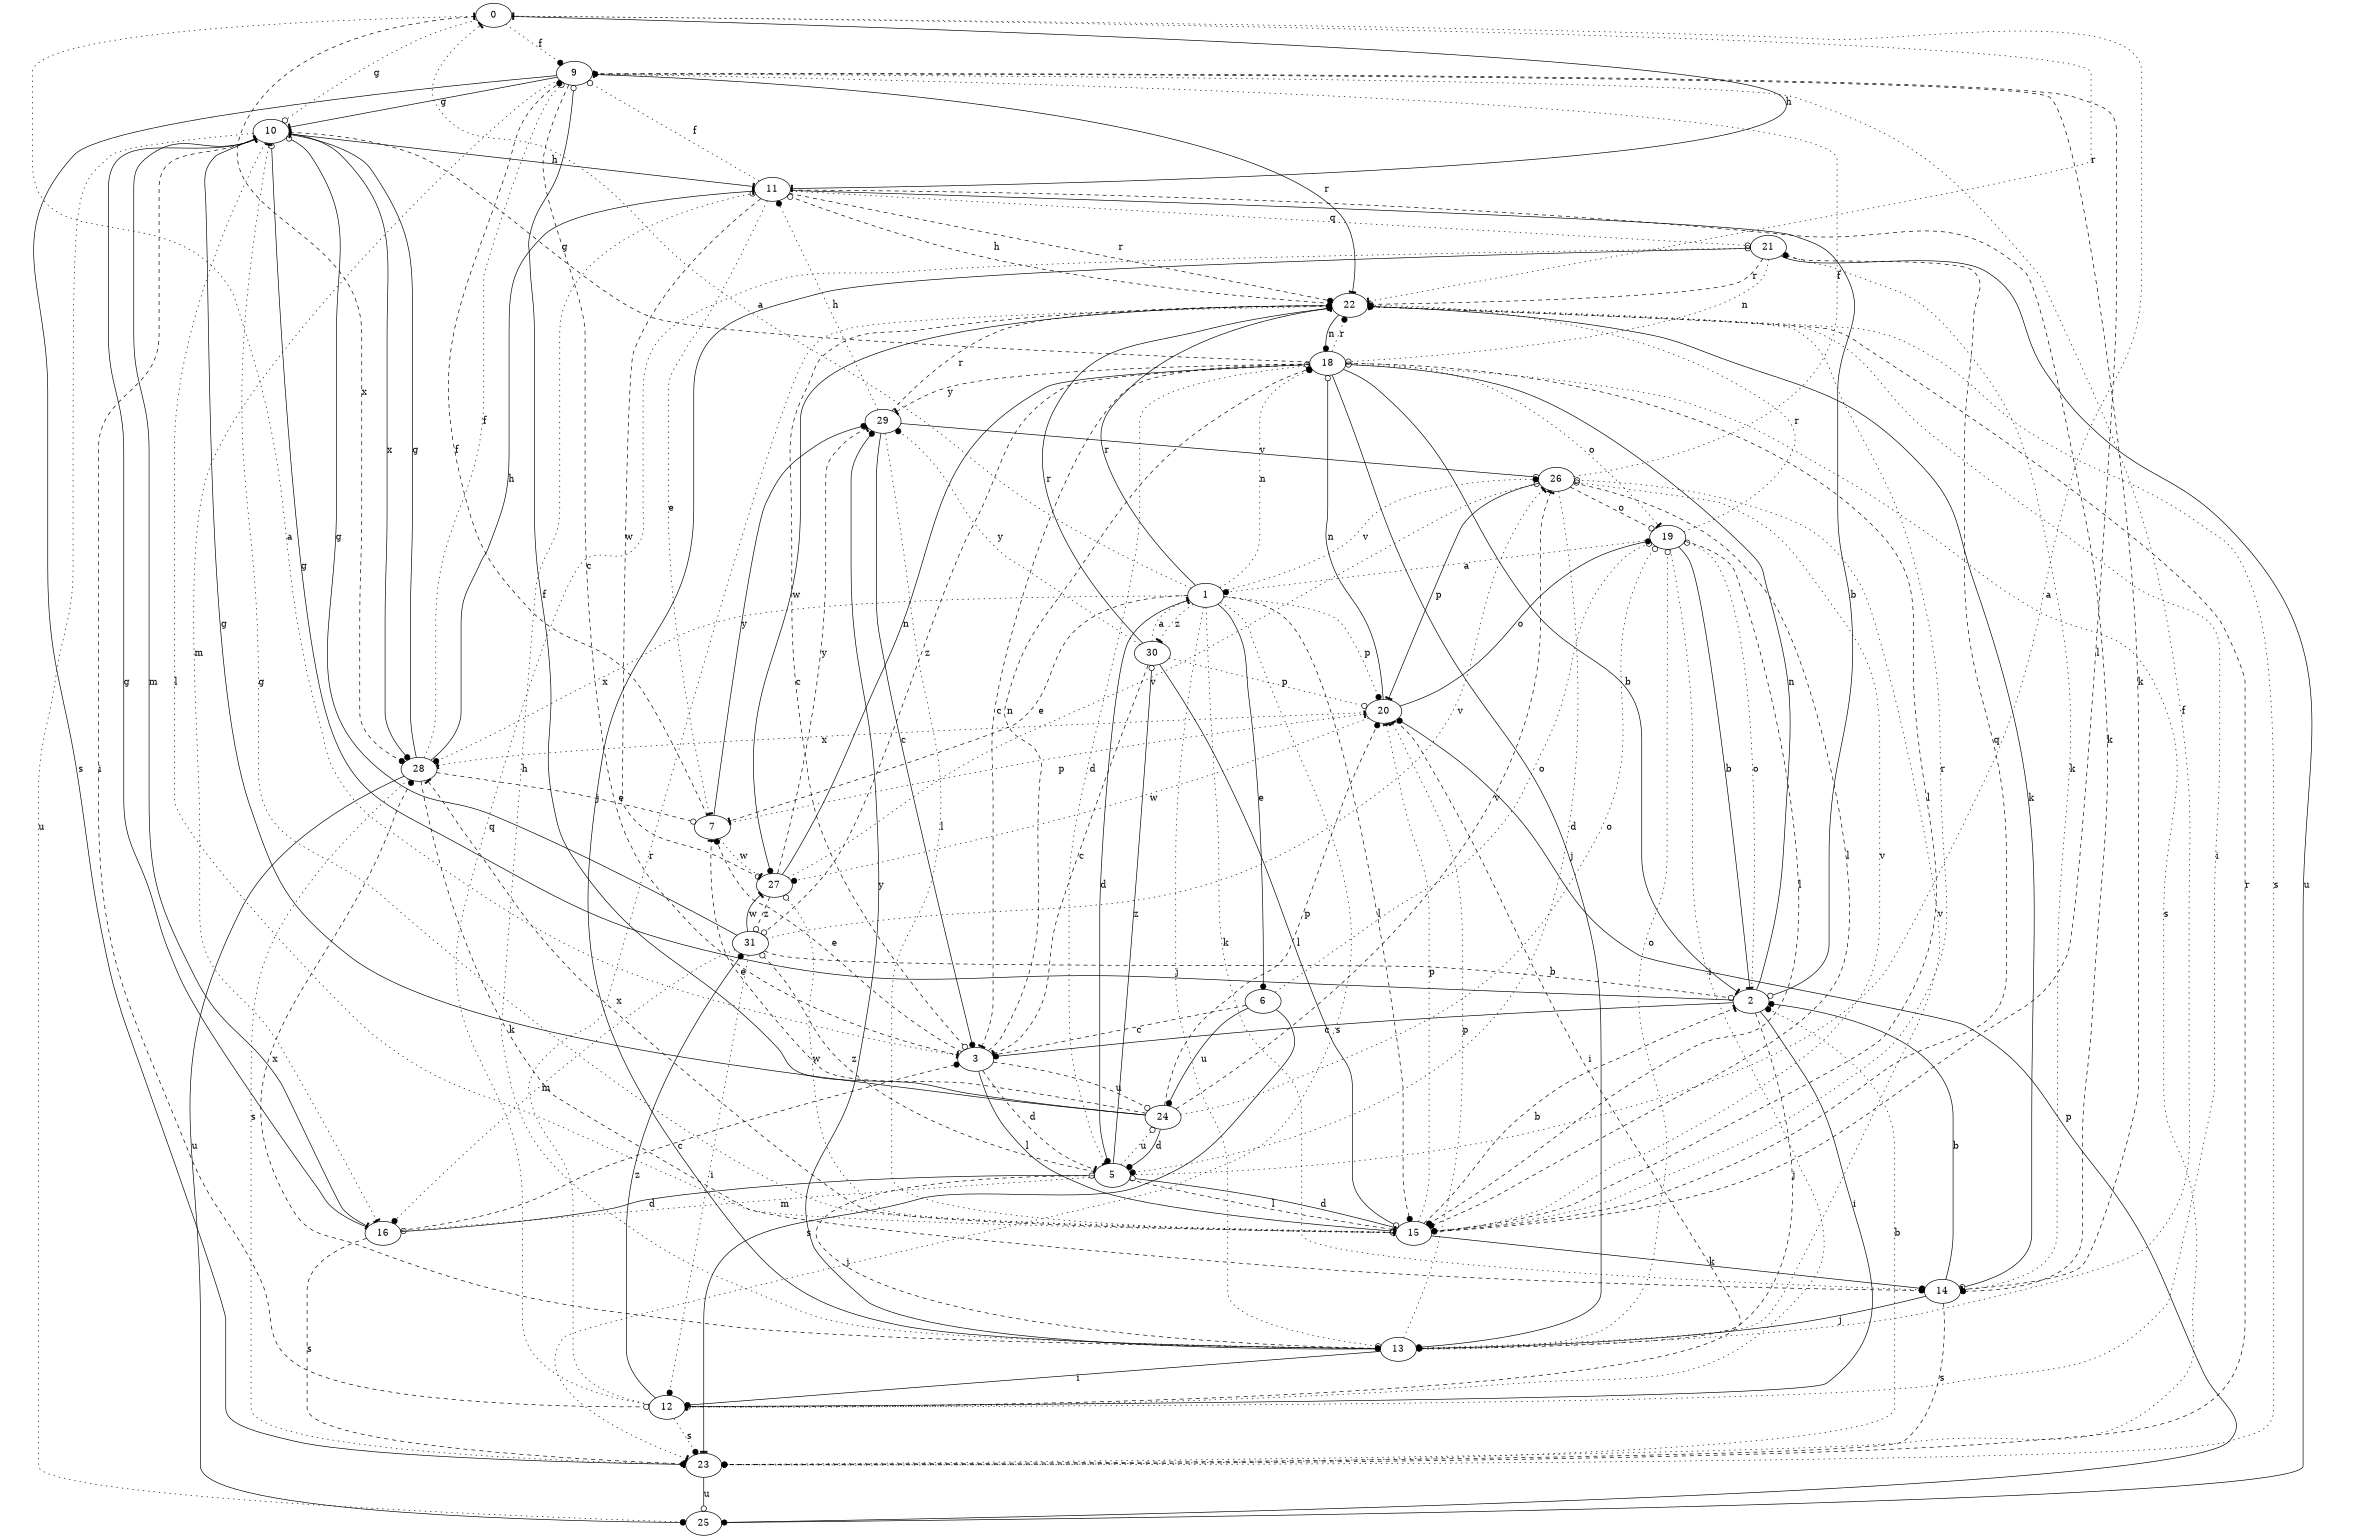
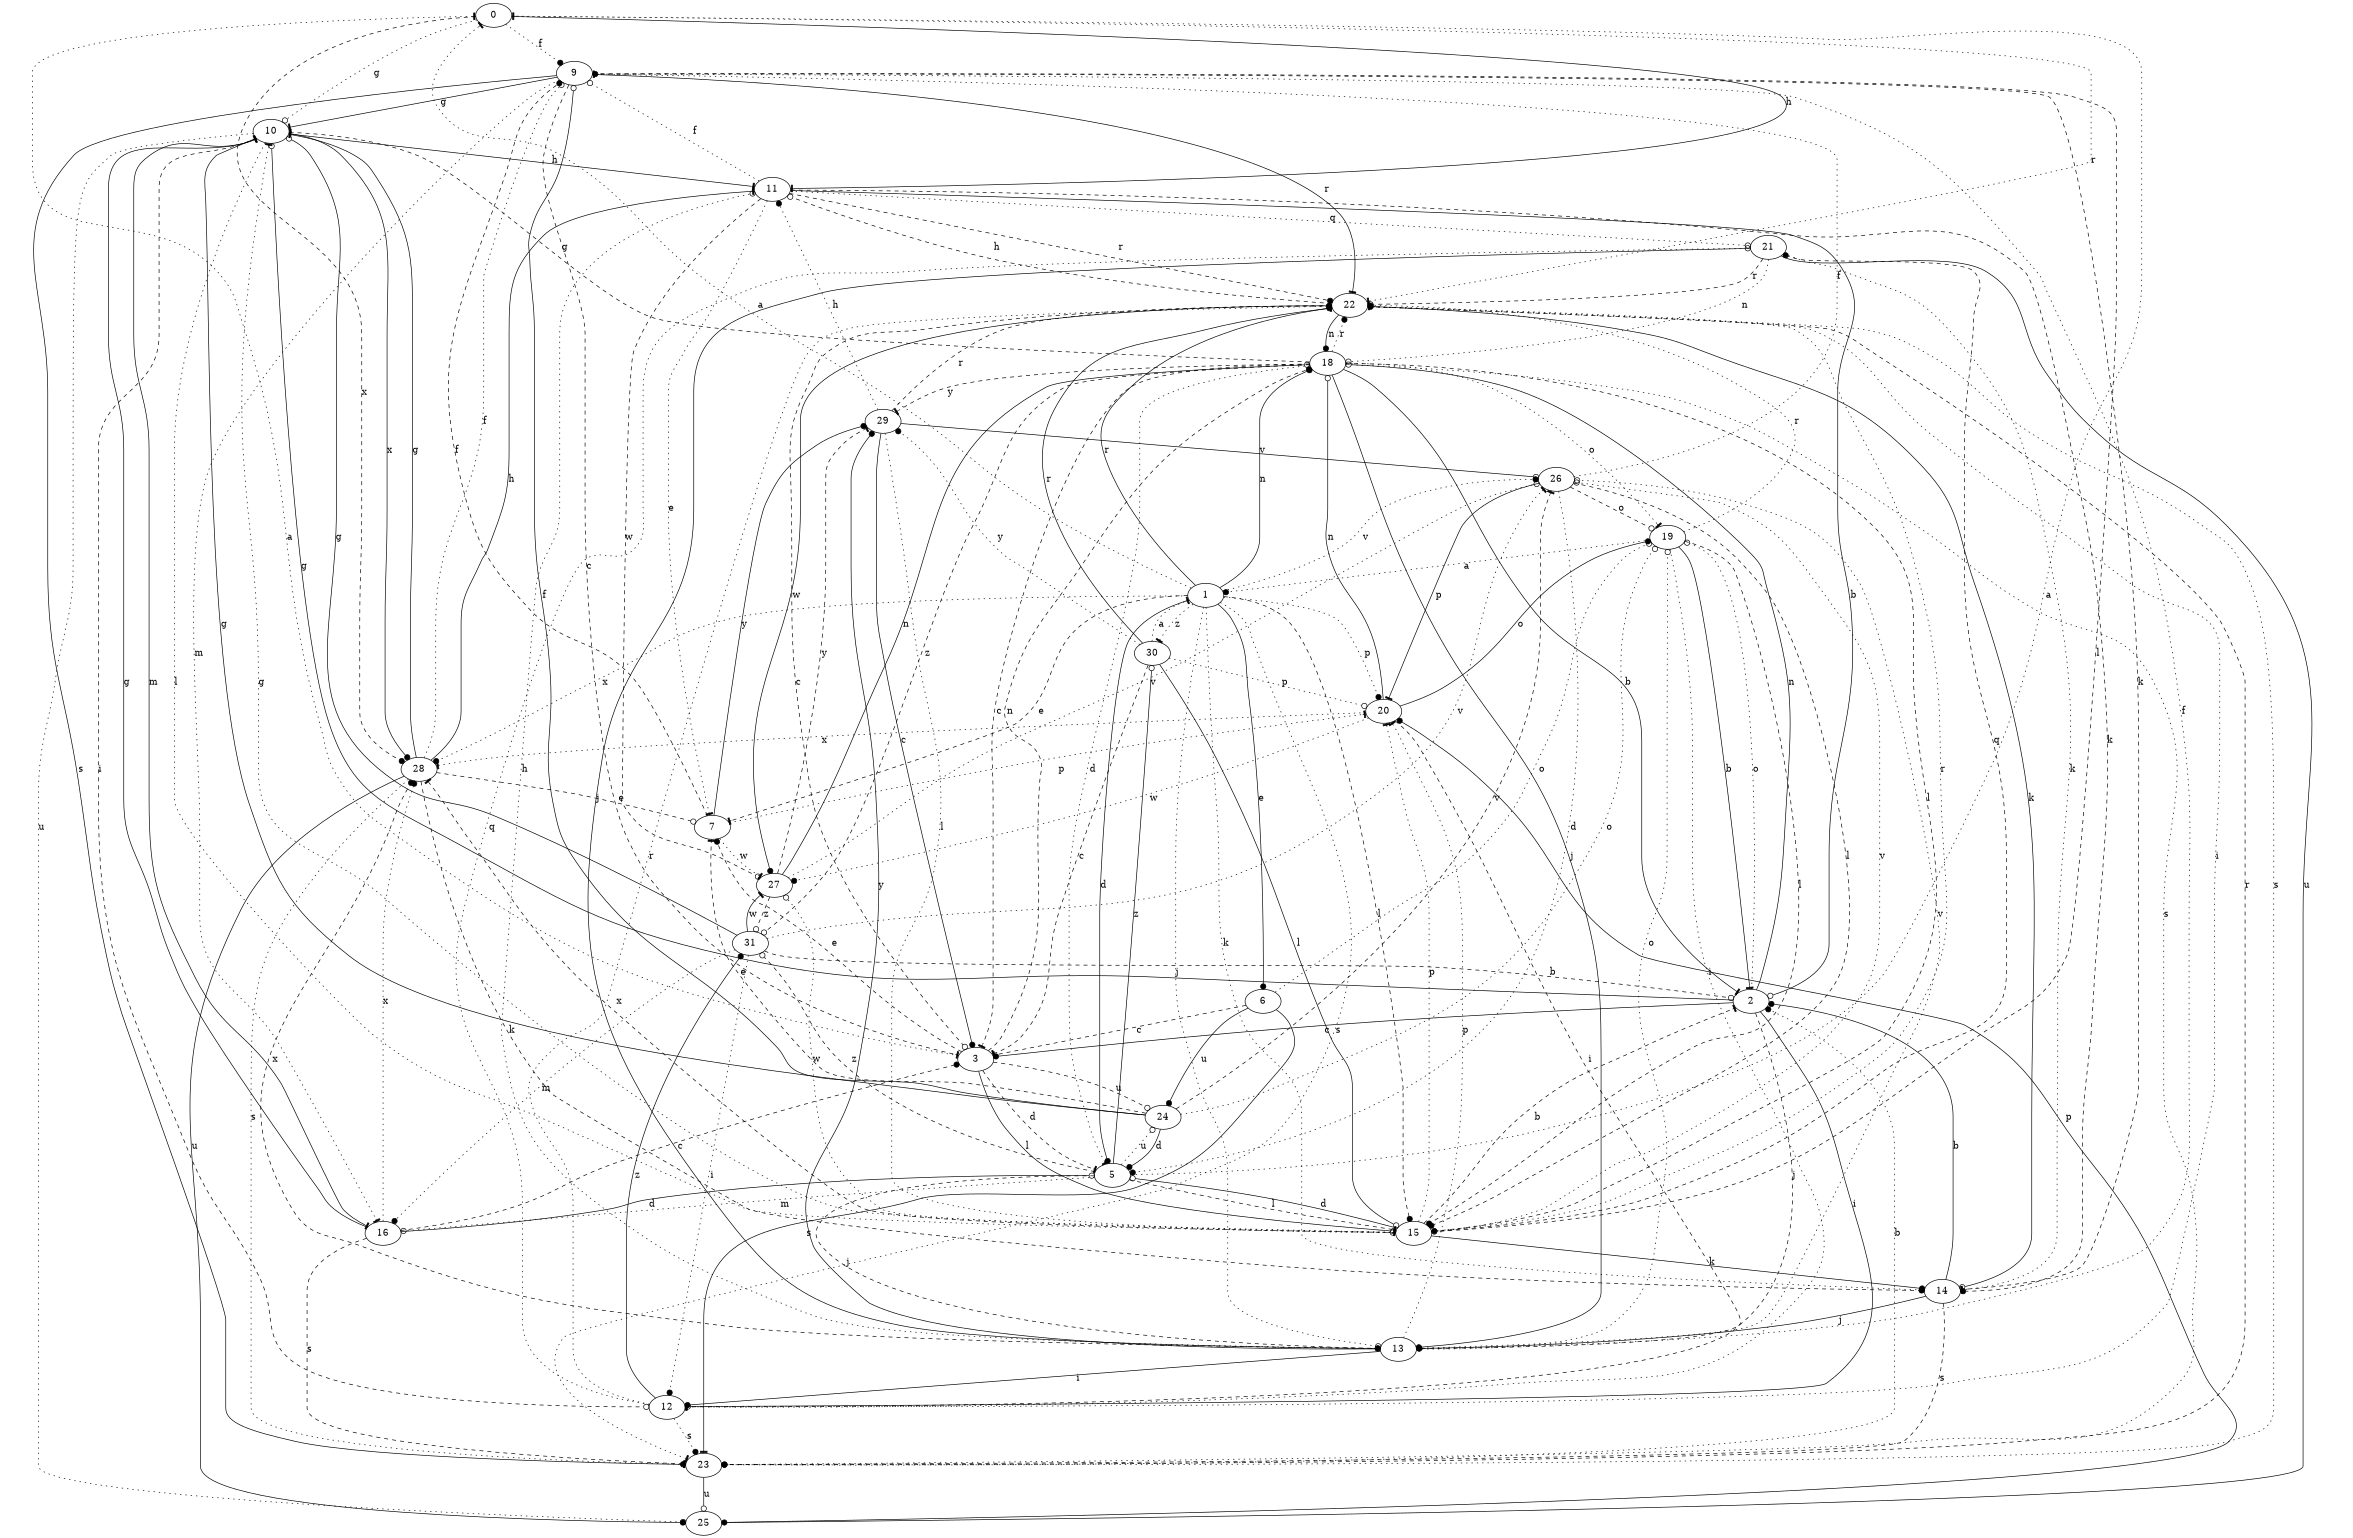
(1260, 477) -> (1260, 477)
(1299, 925) -> none
none -> (383, 1002)
